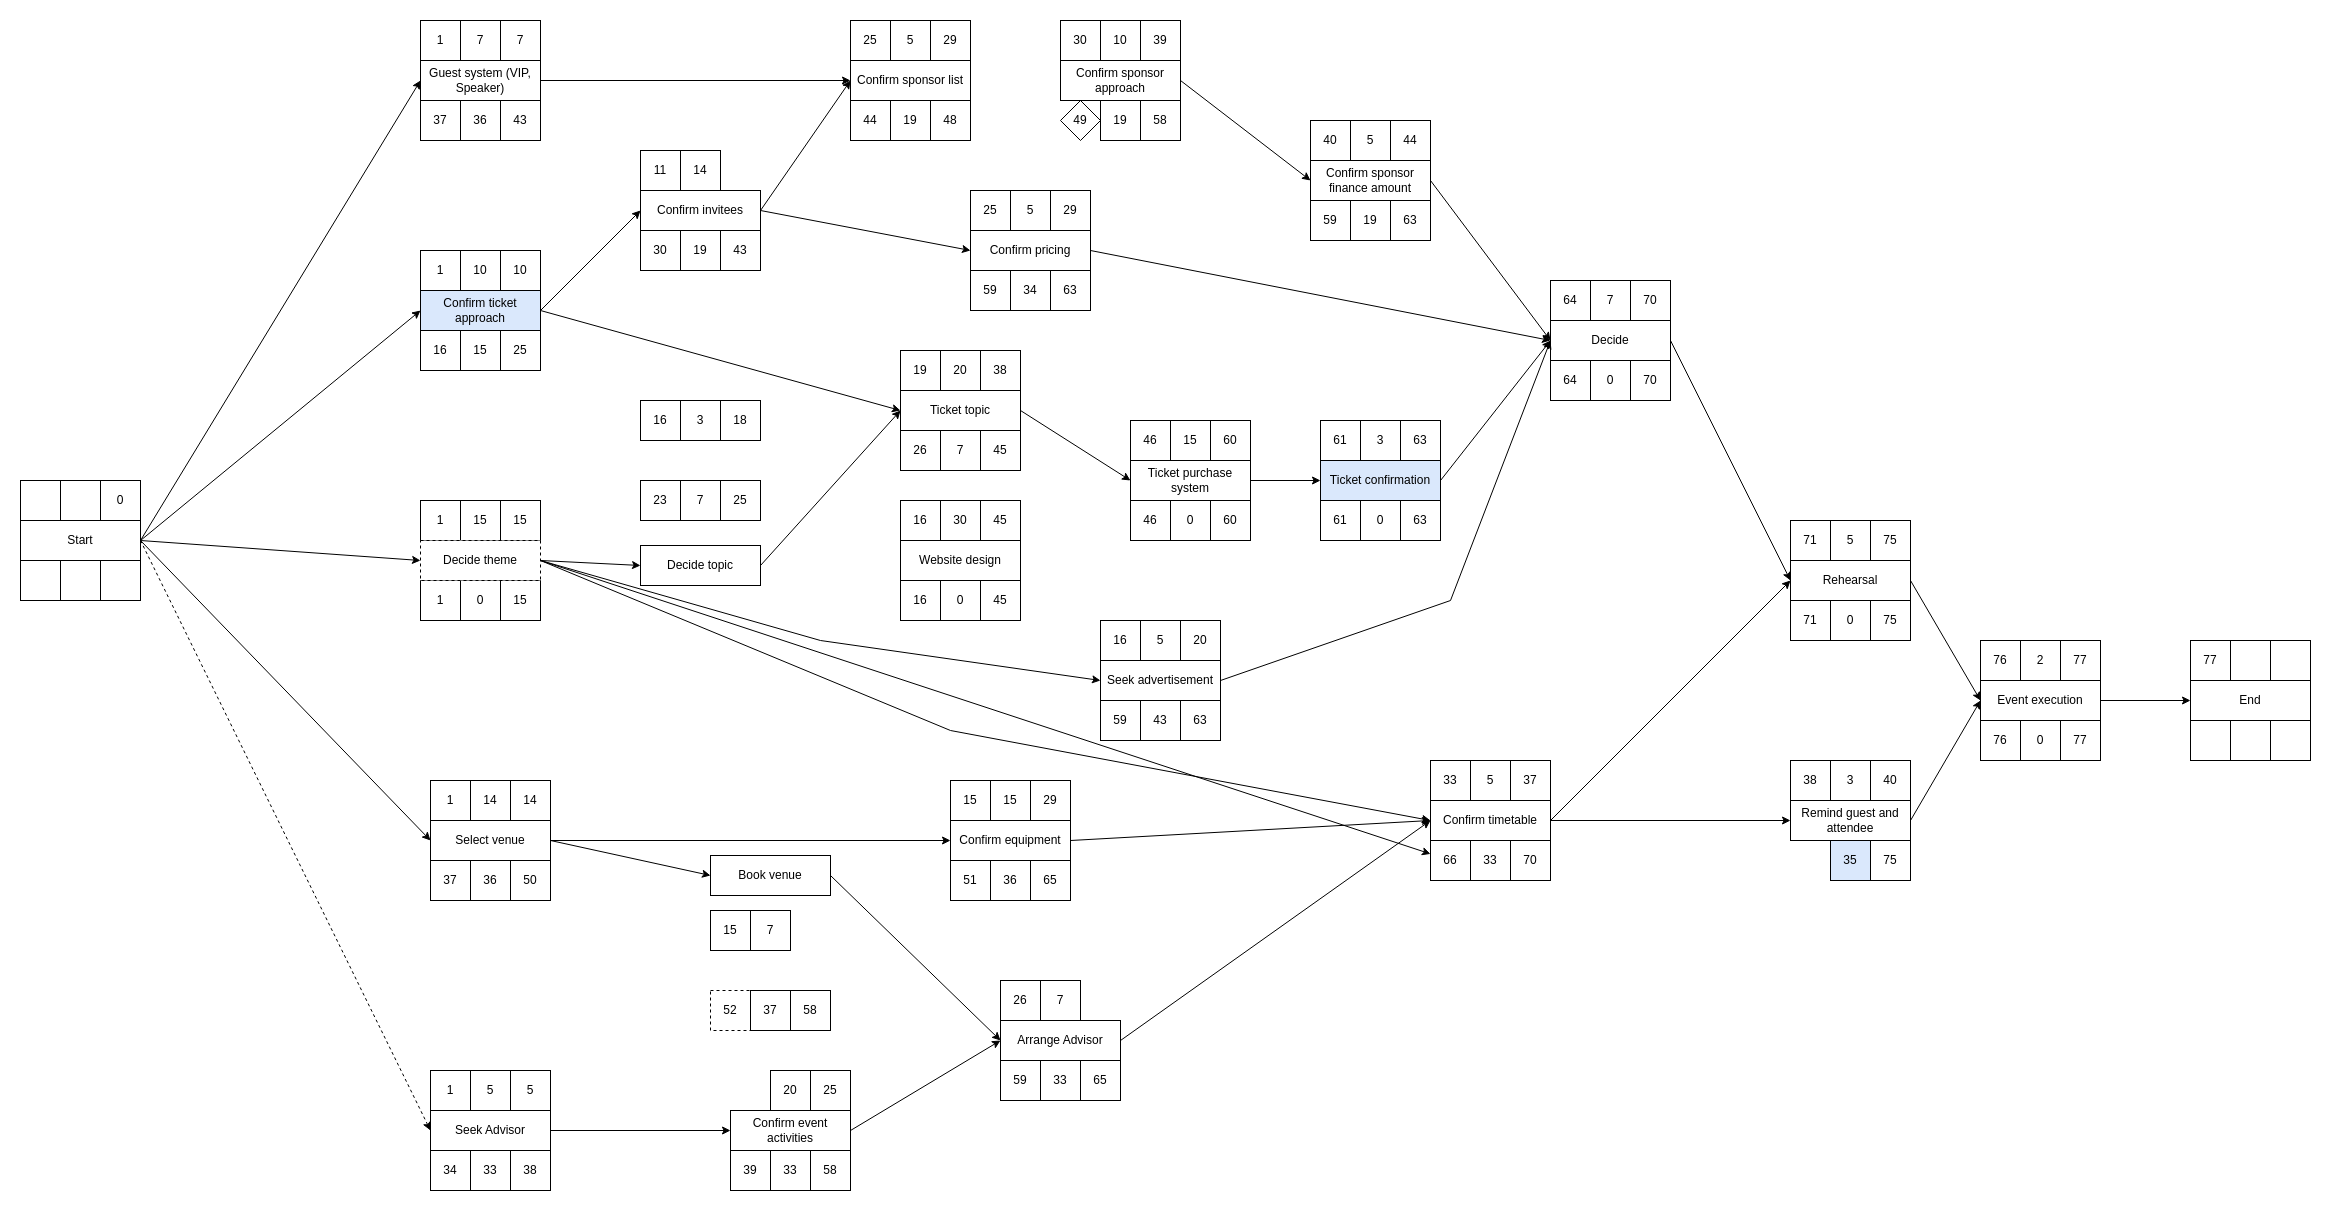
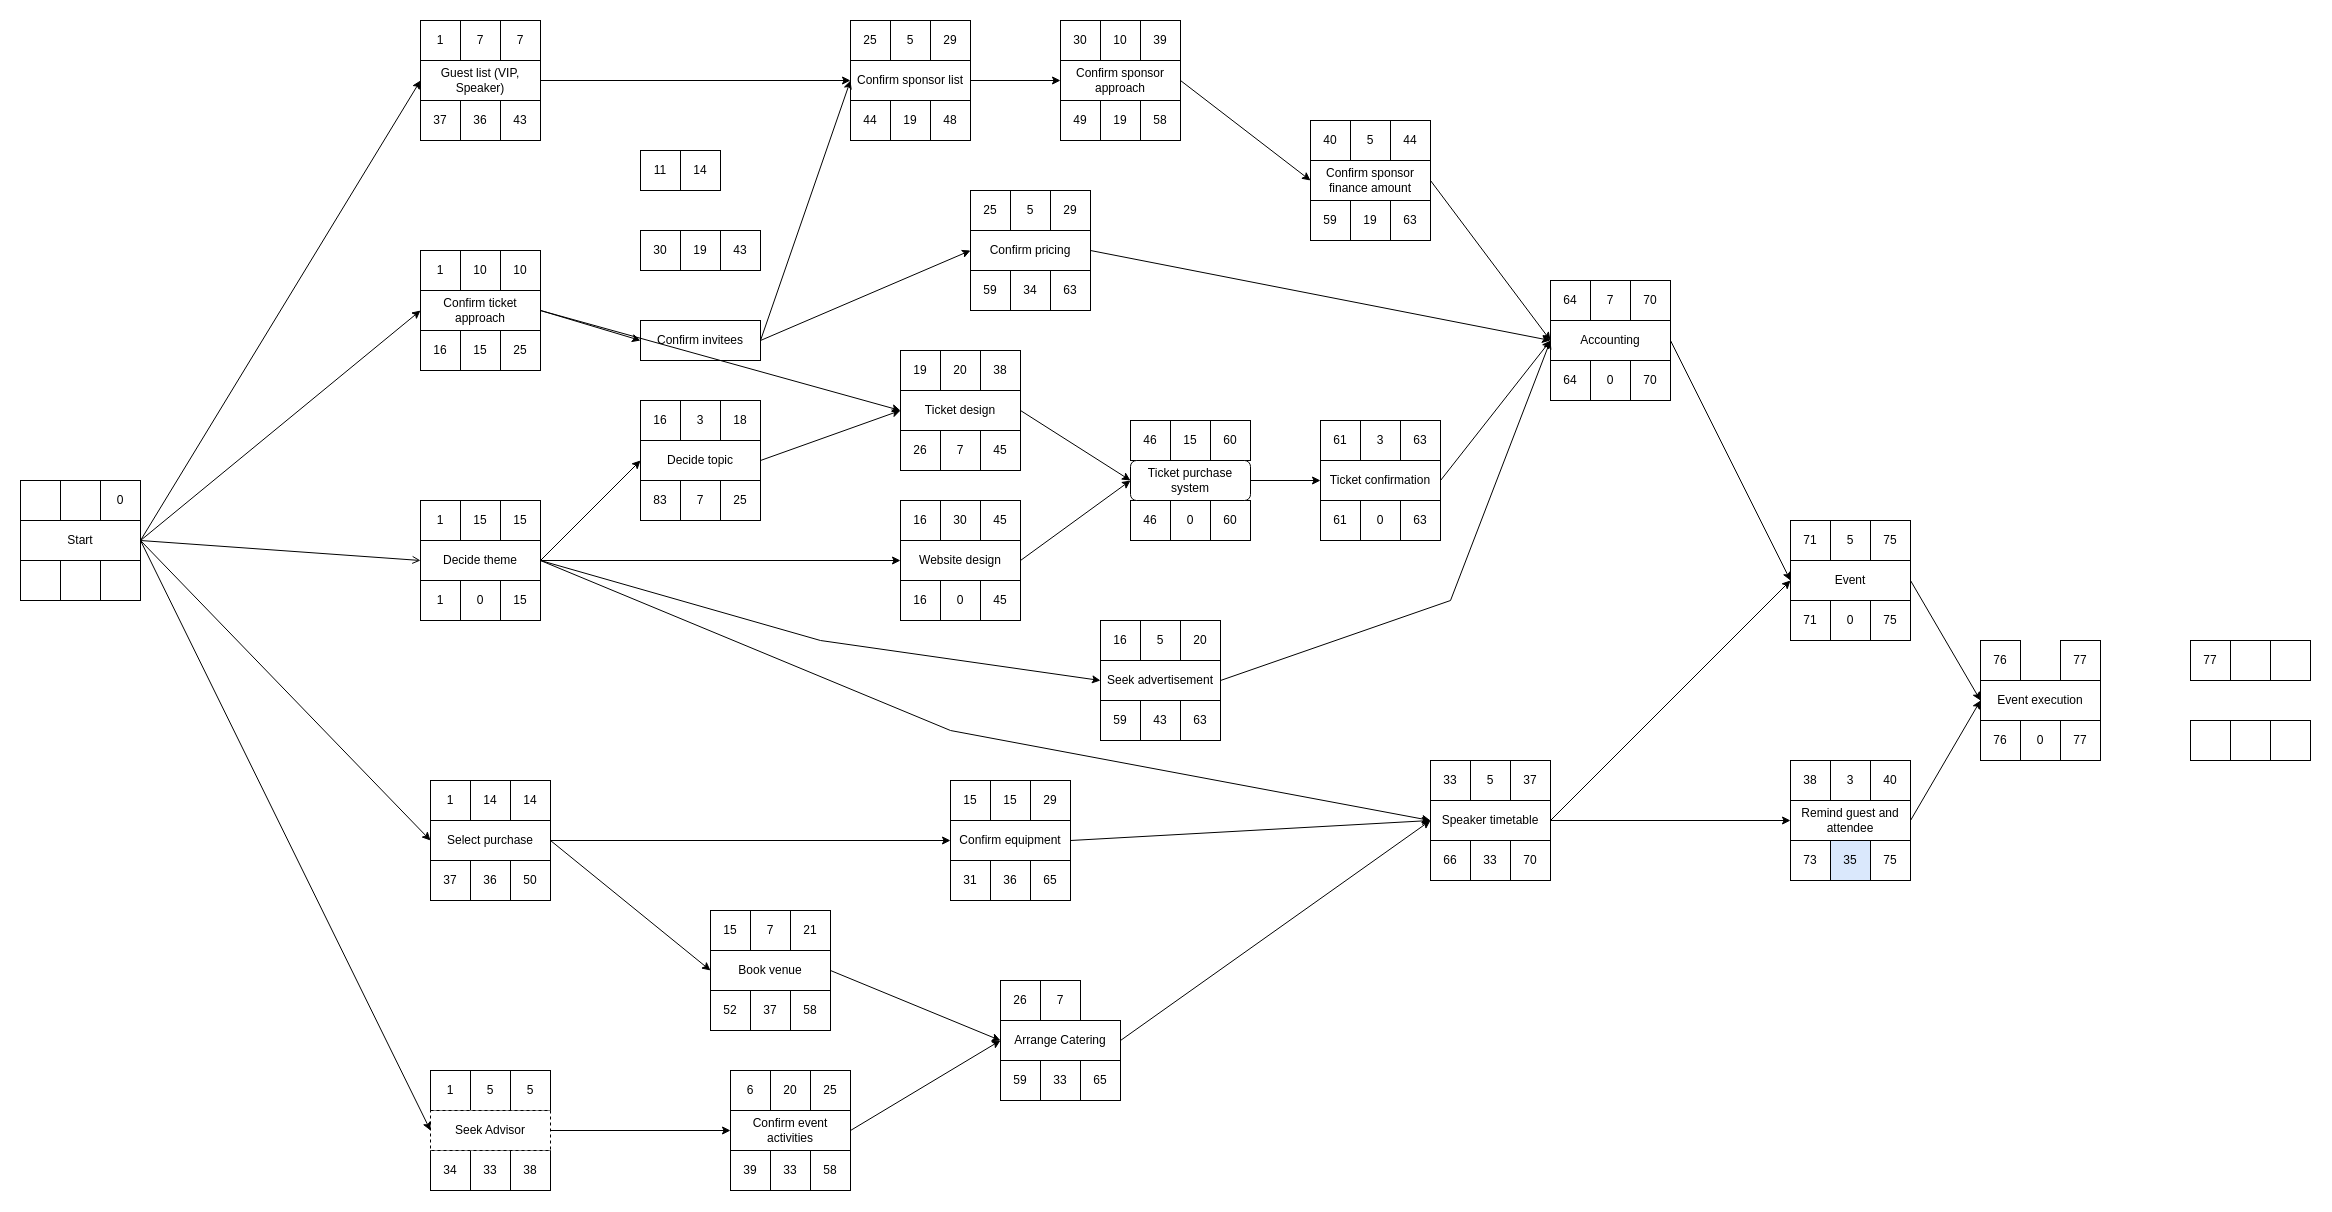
(481, 81) -> (481, 81)
none -> (1012, 81)
(1081, 121) -> (1081, 121)
(701, 211) -> (701, 341)
(481, 311) -> (481, 311)
(1611, 341) -> (1611, 341)
(961, 411) -> (961, 411)
(1191, 481) -> (1191, 481)
(1381, 481) -> (1381, 481)
(661, 501) -> (661, 501)
none -> (1073, 523)
(412, 560) -> (414, 560)
(481, 561) -> (481, 561)
(701, 566) -> (701, 461)
(1851, 581) -> (1851, 581)
(2041, 661) -> none
(872, 670) -> (727, 561)
(2142, 701) -> none
(2251, 701) -> none
(1491, 821) -> (1491, 821)
(285, 834) -> (285, 834)
(491, 841) -> (491, 841)
none -> (1811, 861)
(771, 876) -> (771, 971)
(971, 881) -> (971, 881)
none -> (811, 931)
(731, 1011) -> (731, 1011)
(1061, 1041) -> (1061, 1041)
none -> (751, 1091)
(491, 1131) -> (491, 1131)
